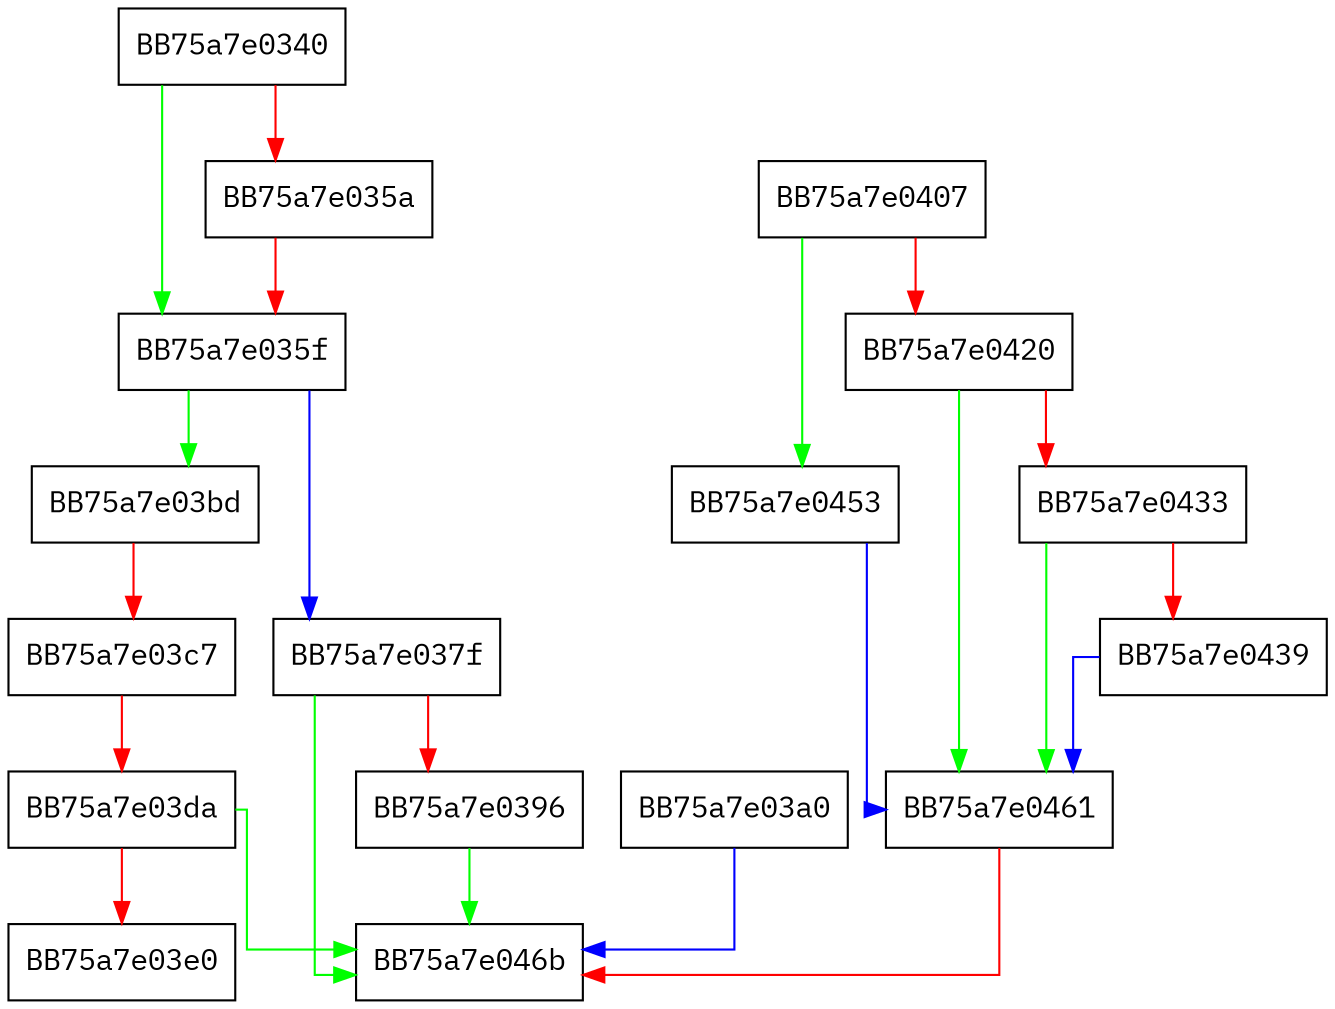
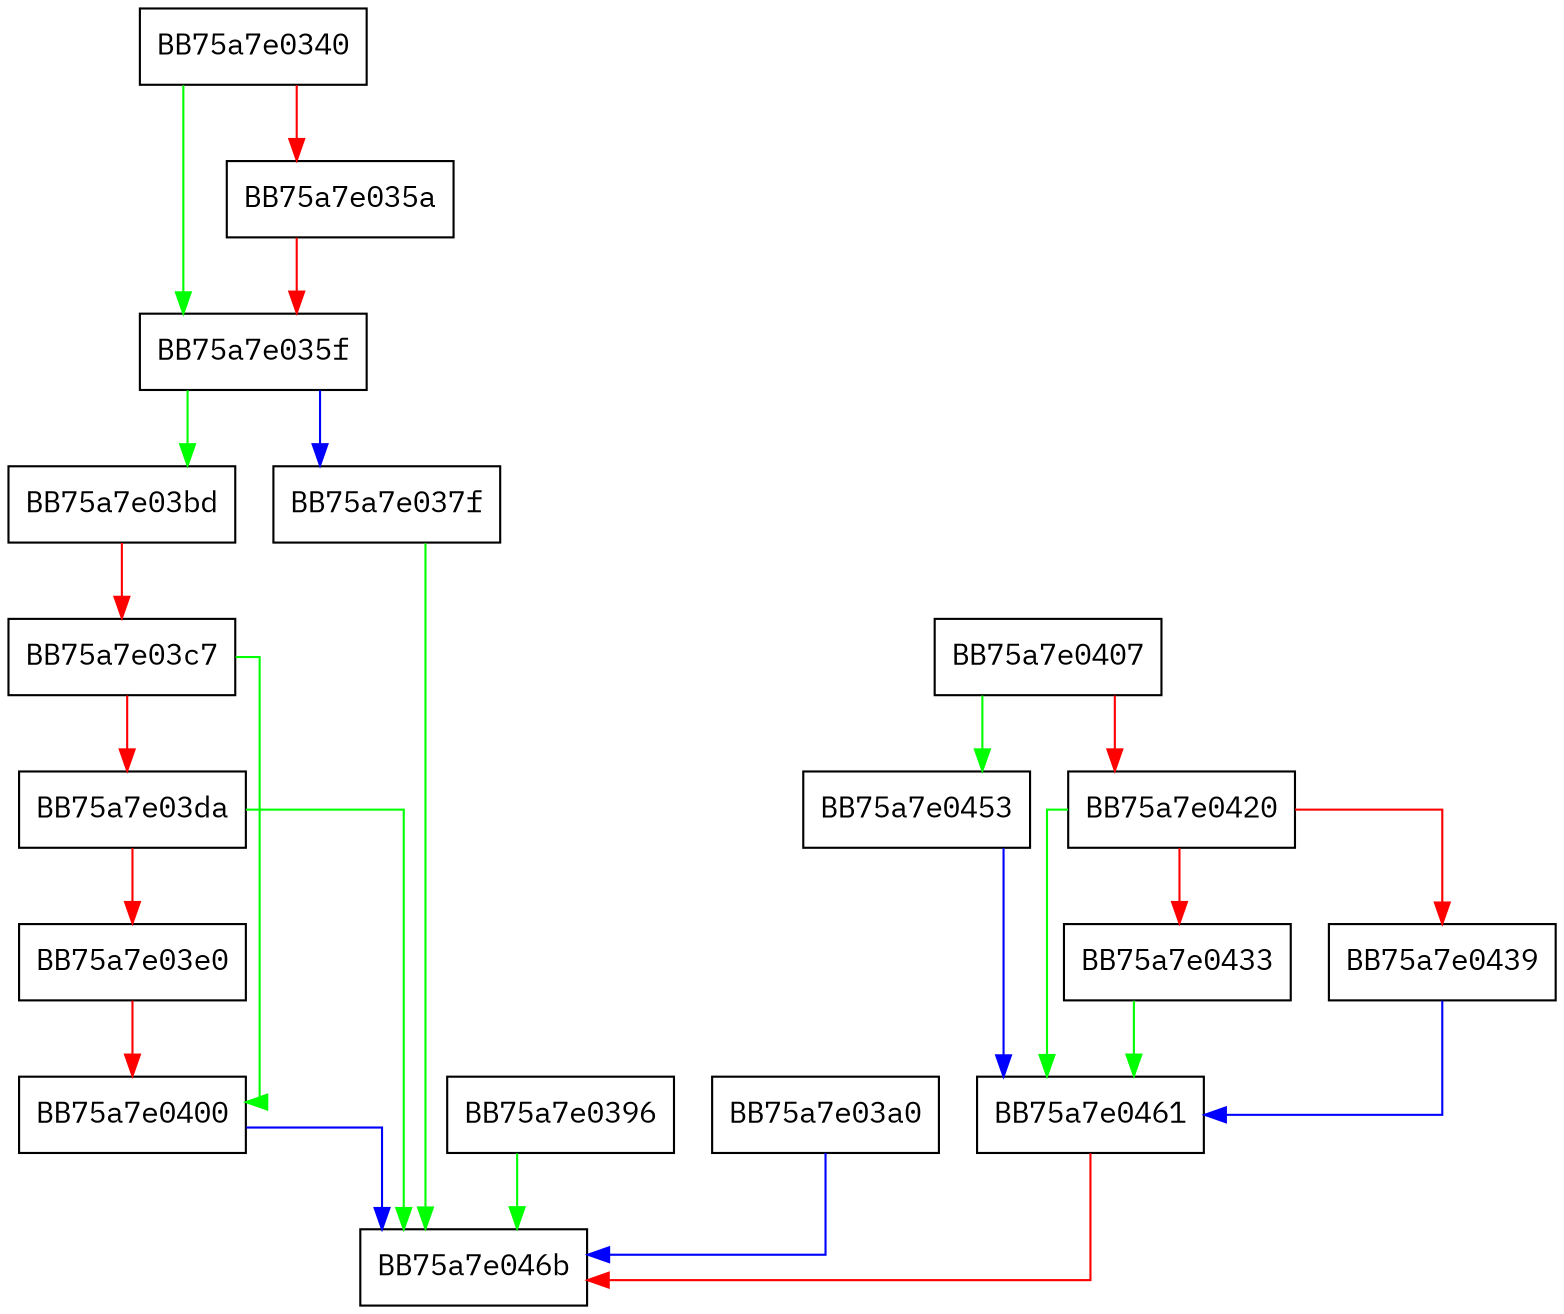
(1173, 570) -> (1415, 810)
(428, 722) -> none
none -> (132, 1115)
